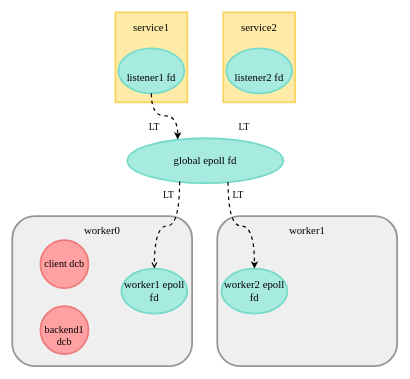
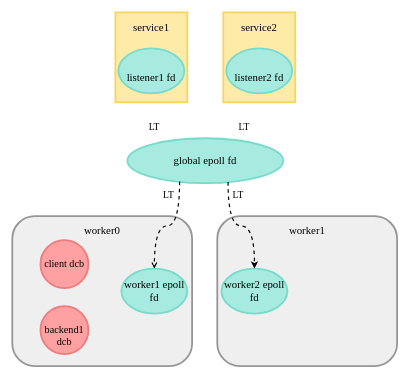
(162, 116) -> none
